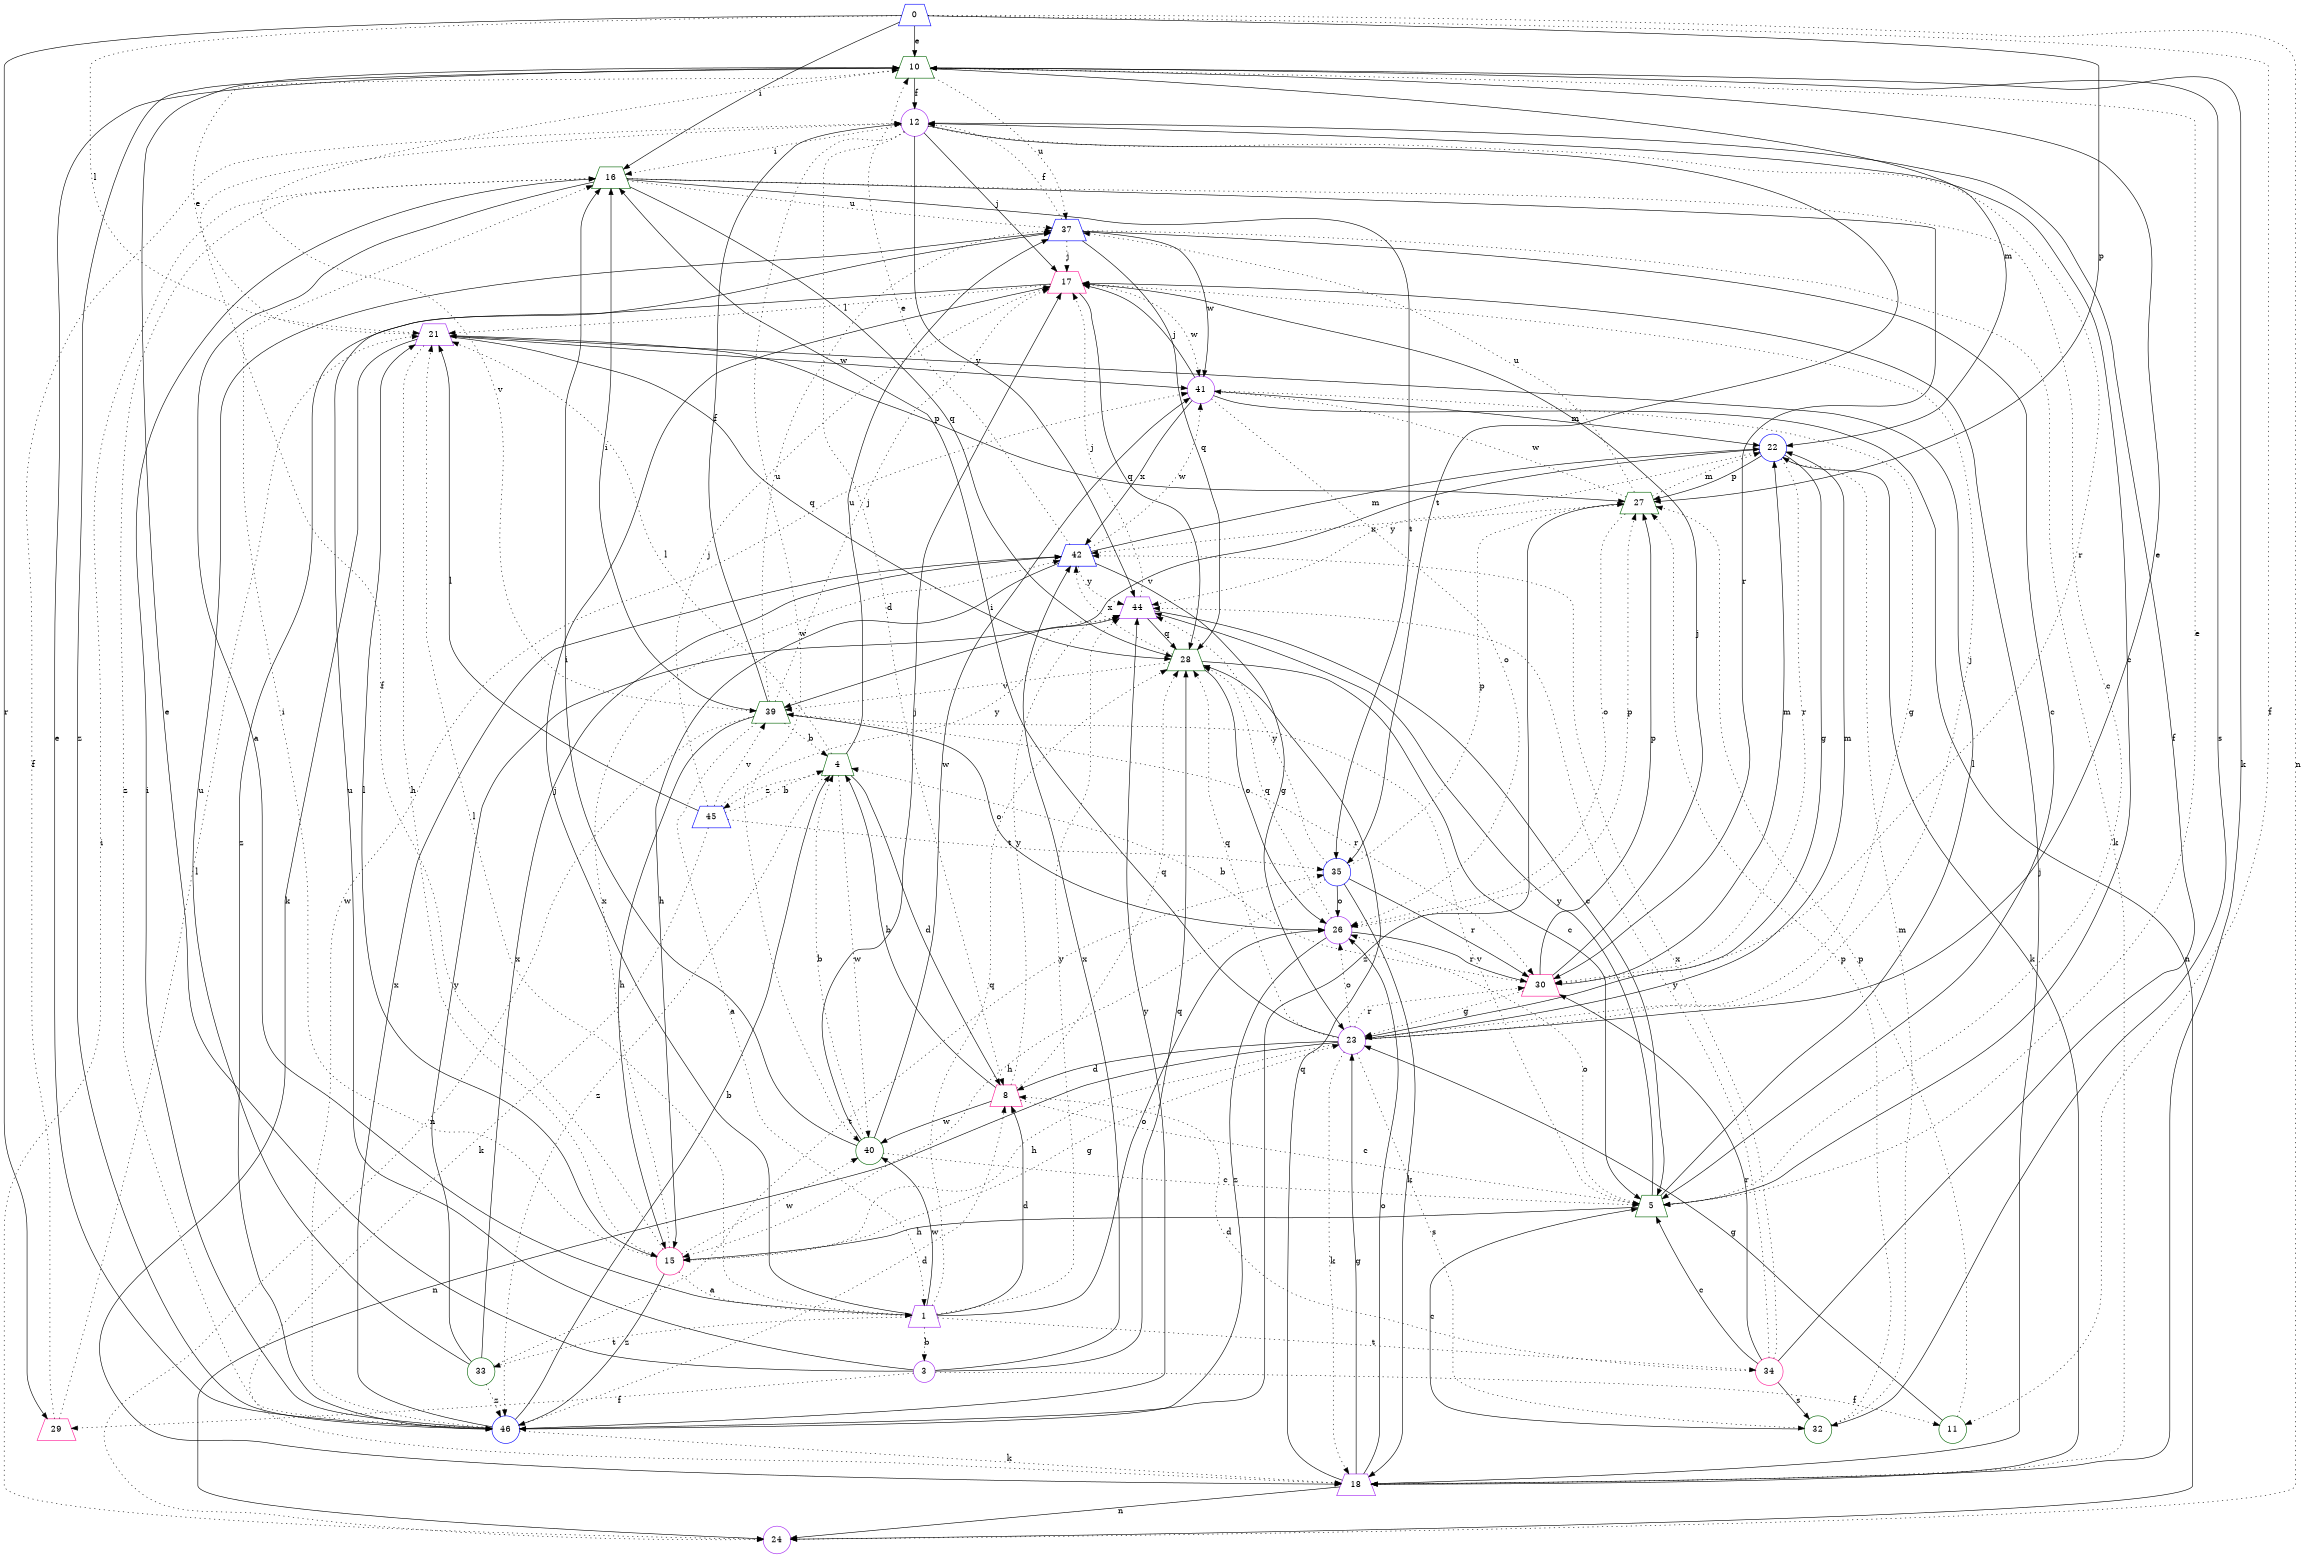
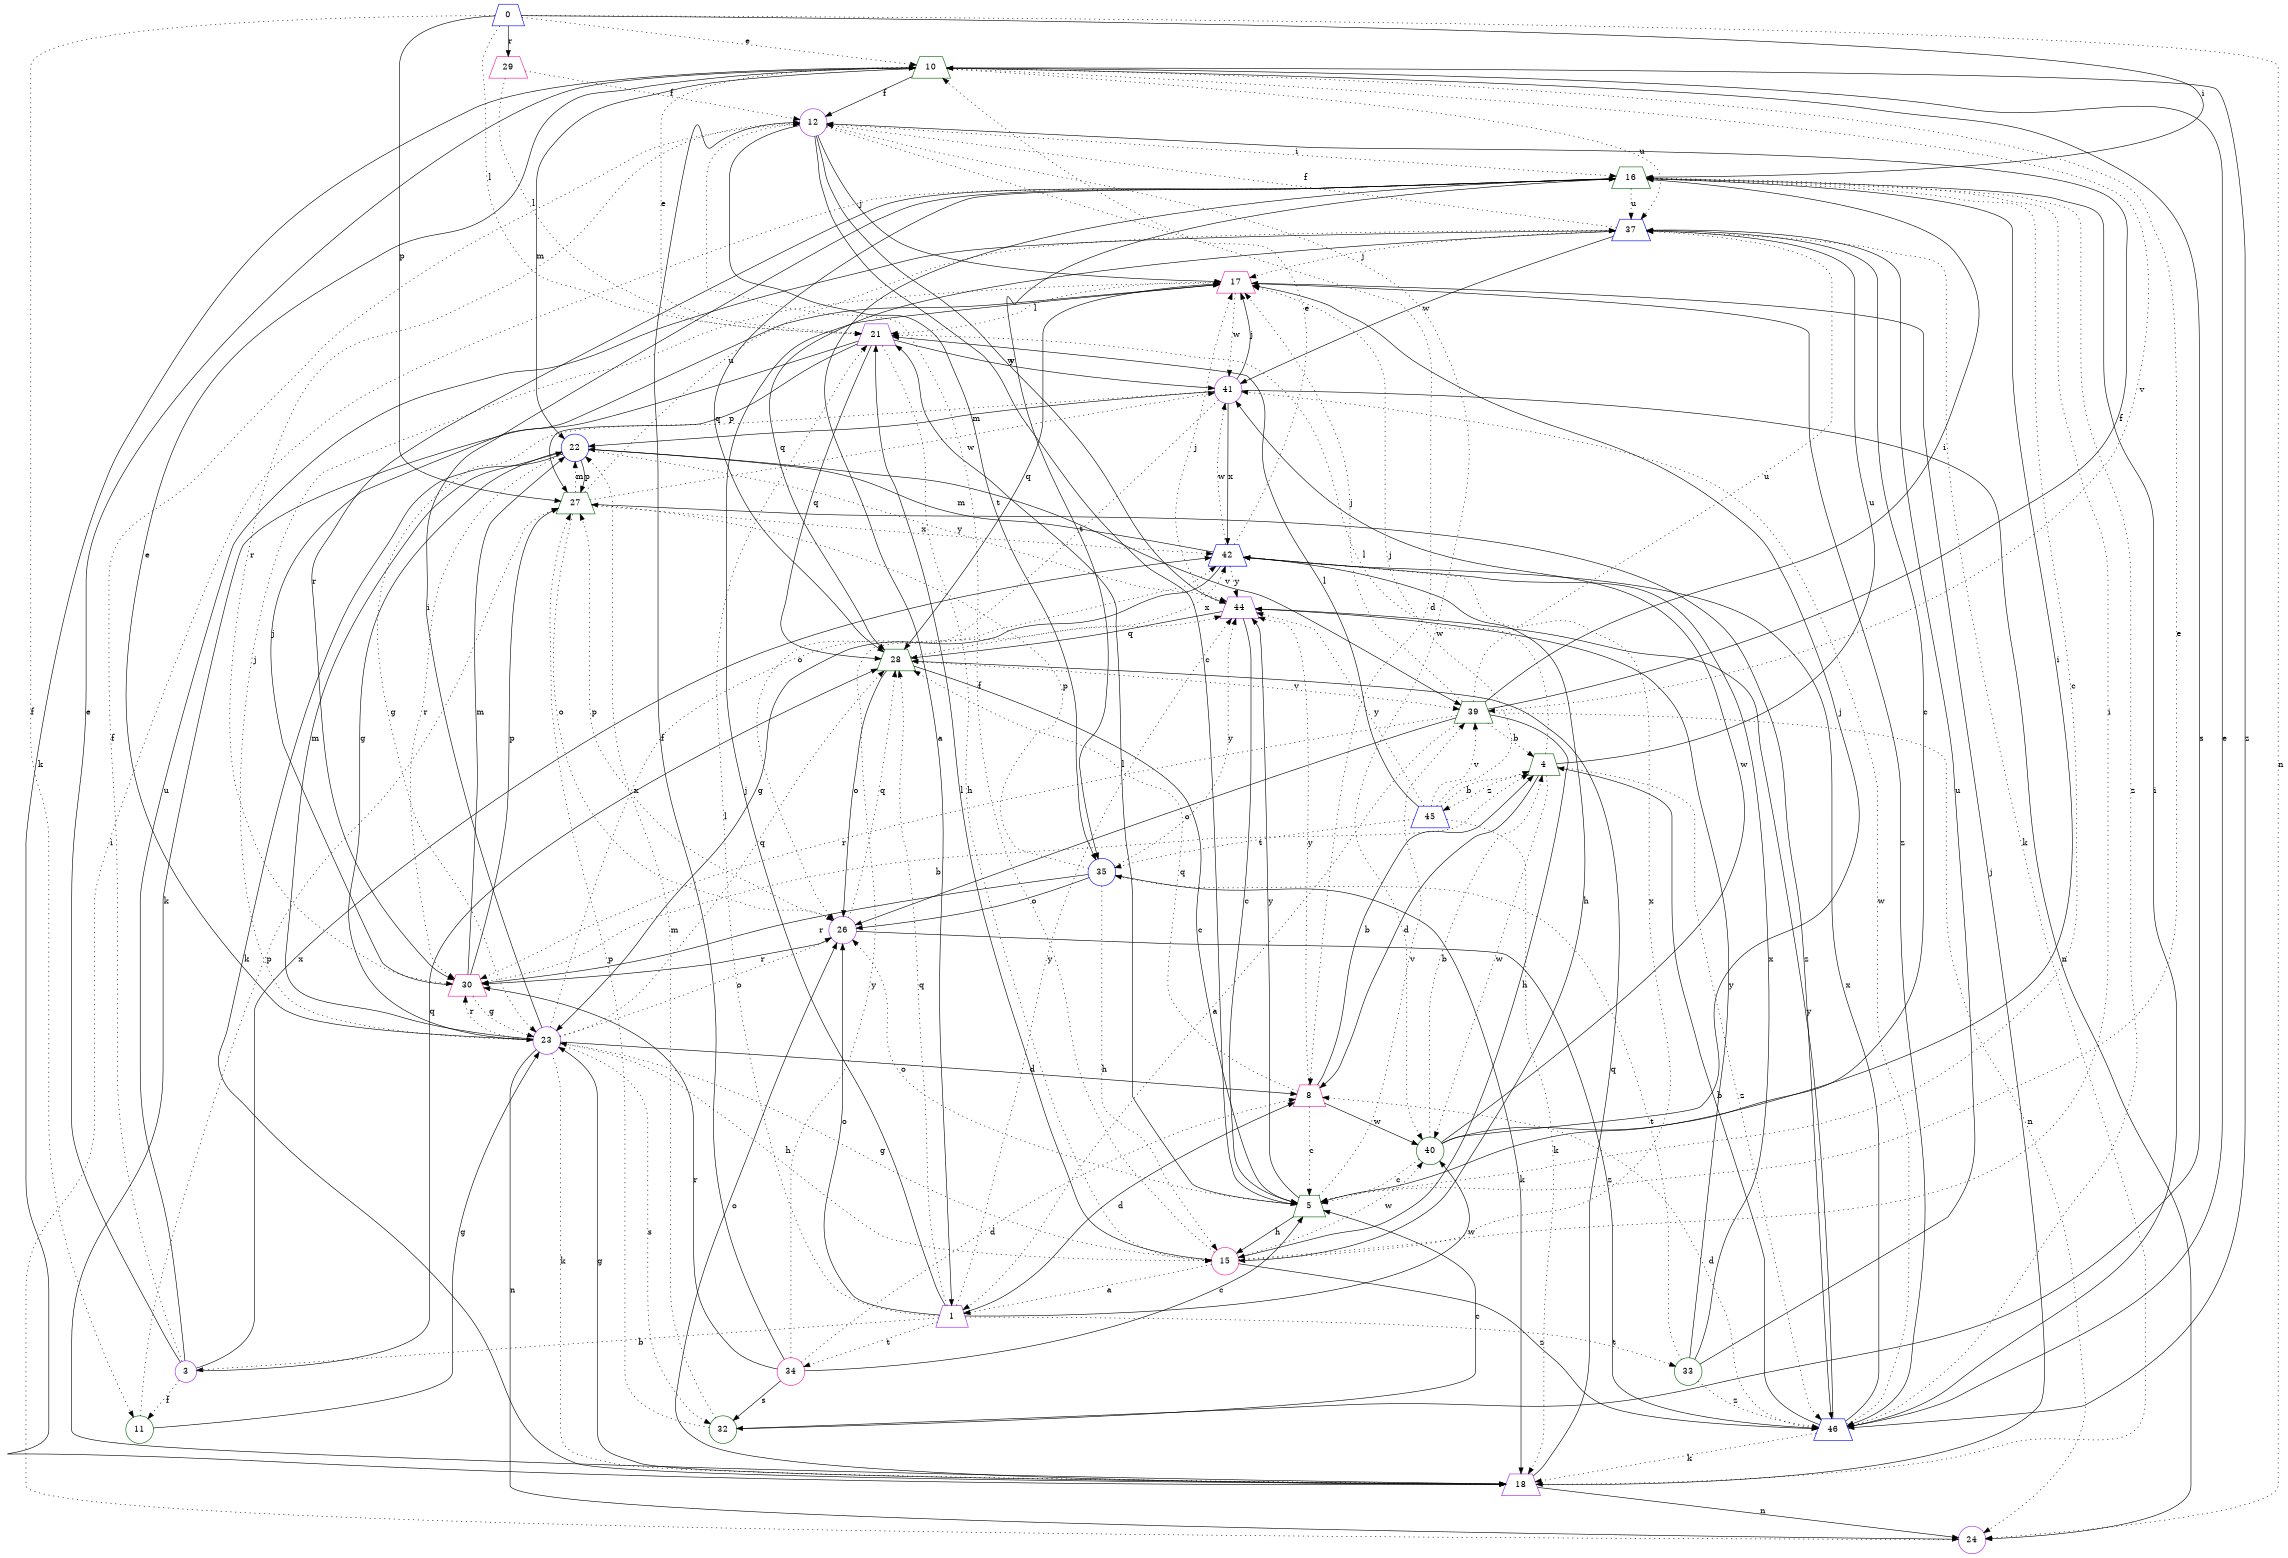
(915, 38) -> (716, 41)
(1584, 760) -> (757, 675)
(517, 1404) -> (115, 550)
(506, 1430) -> (1833, 1430)
